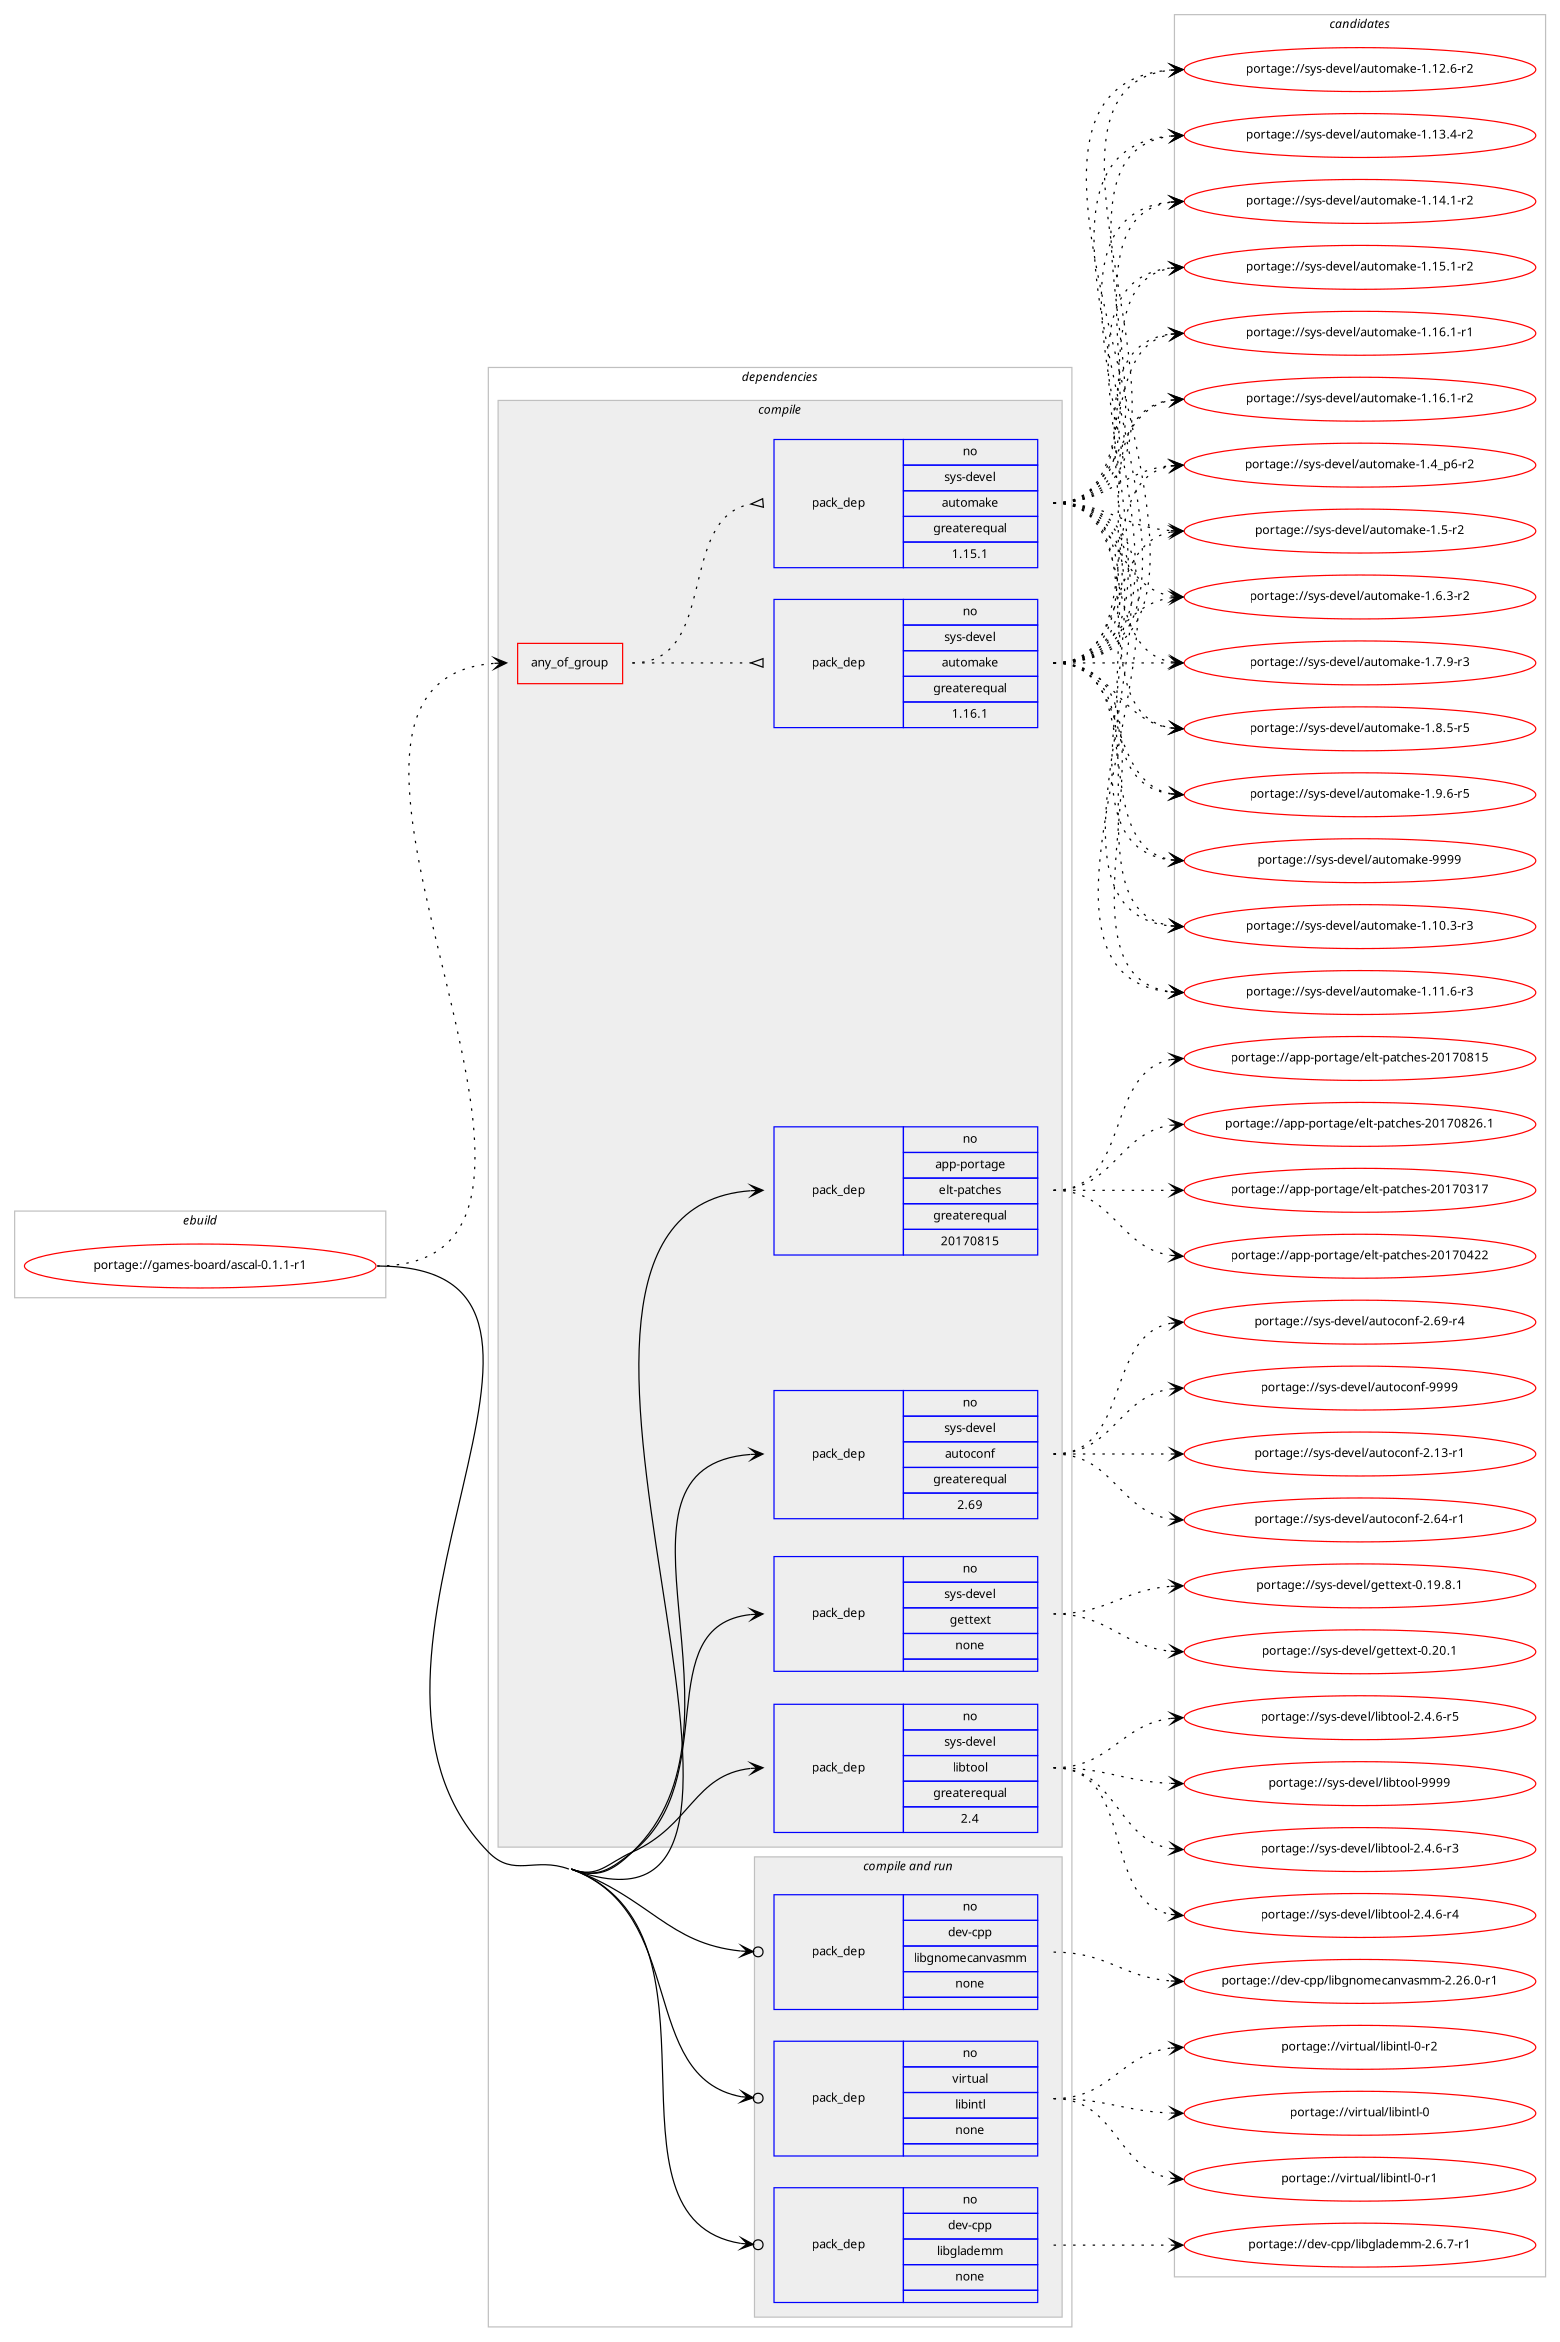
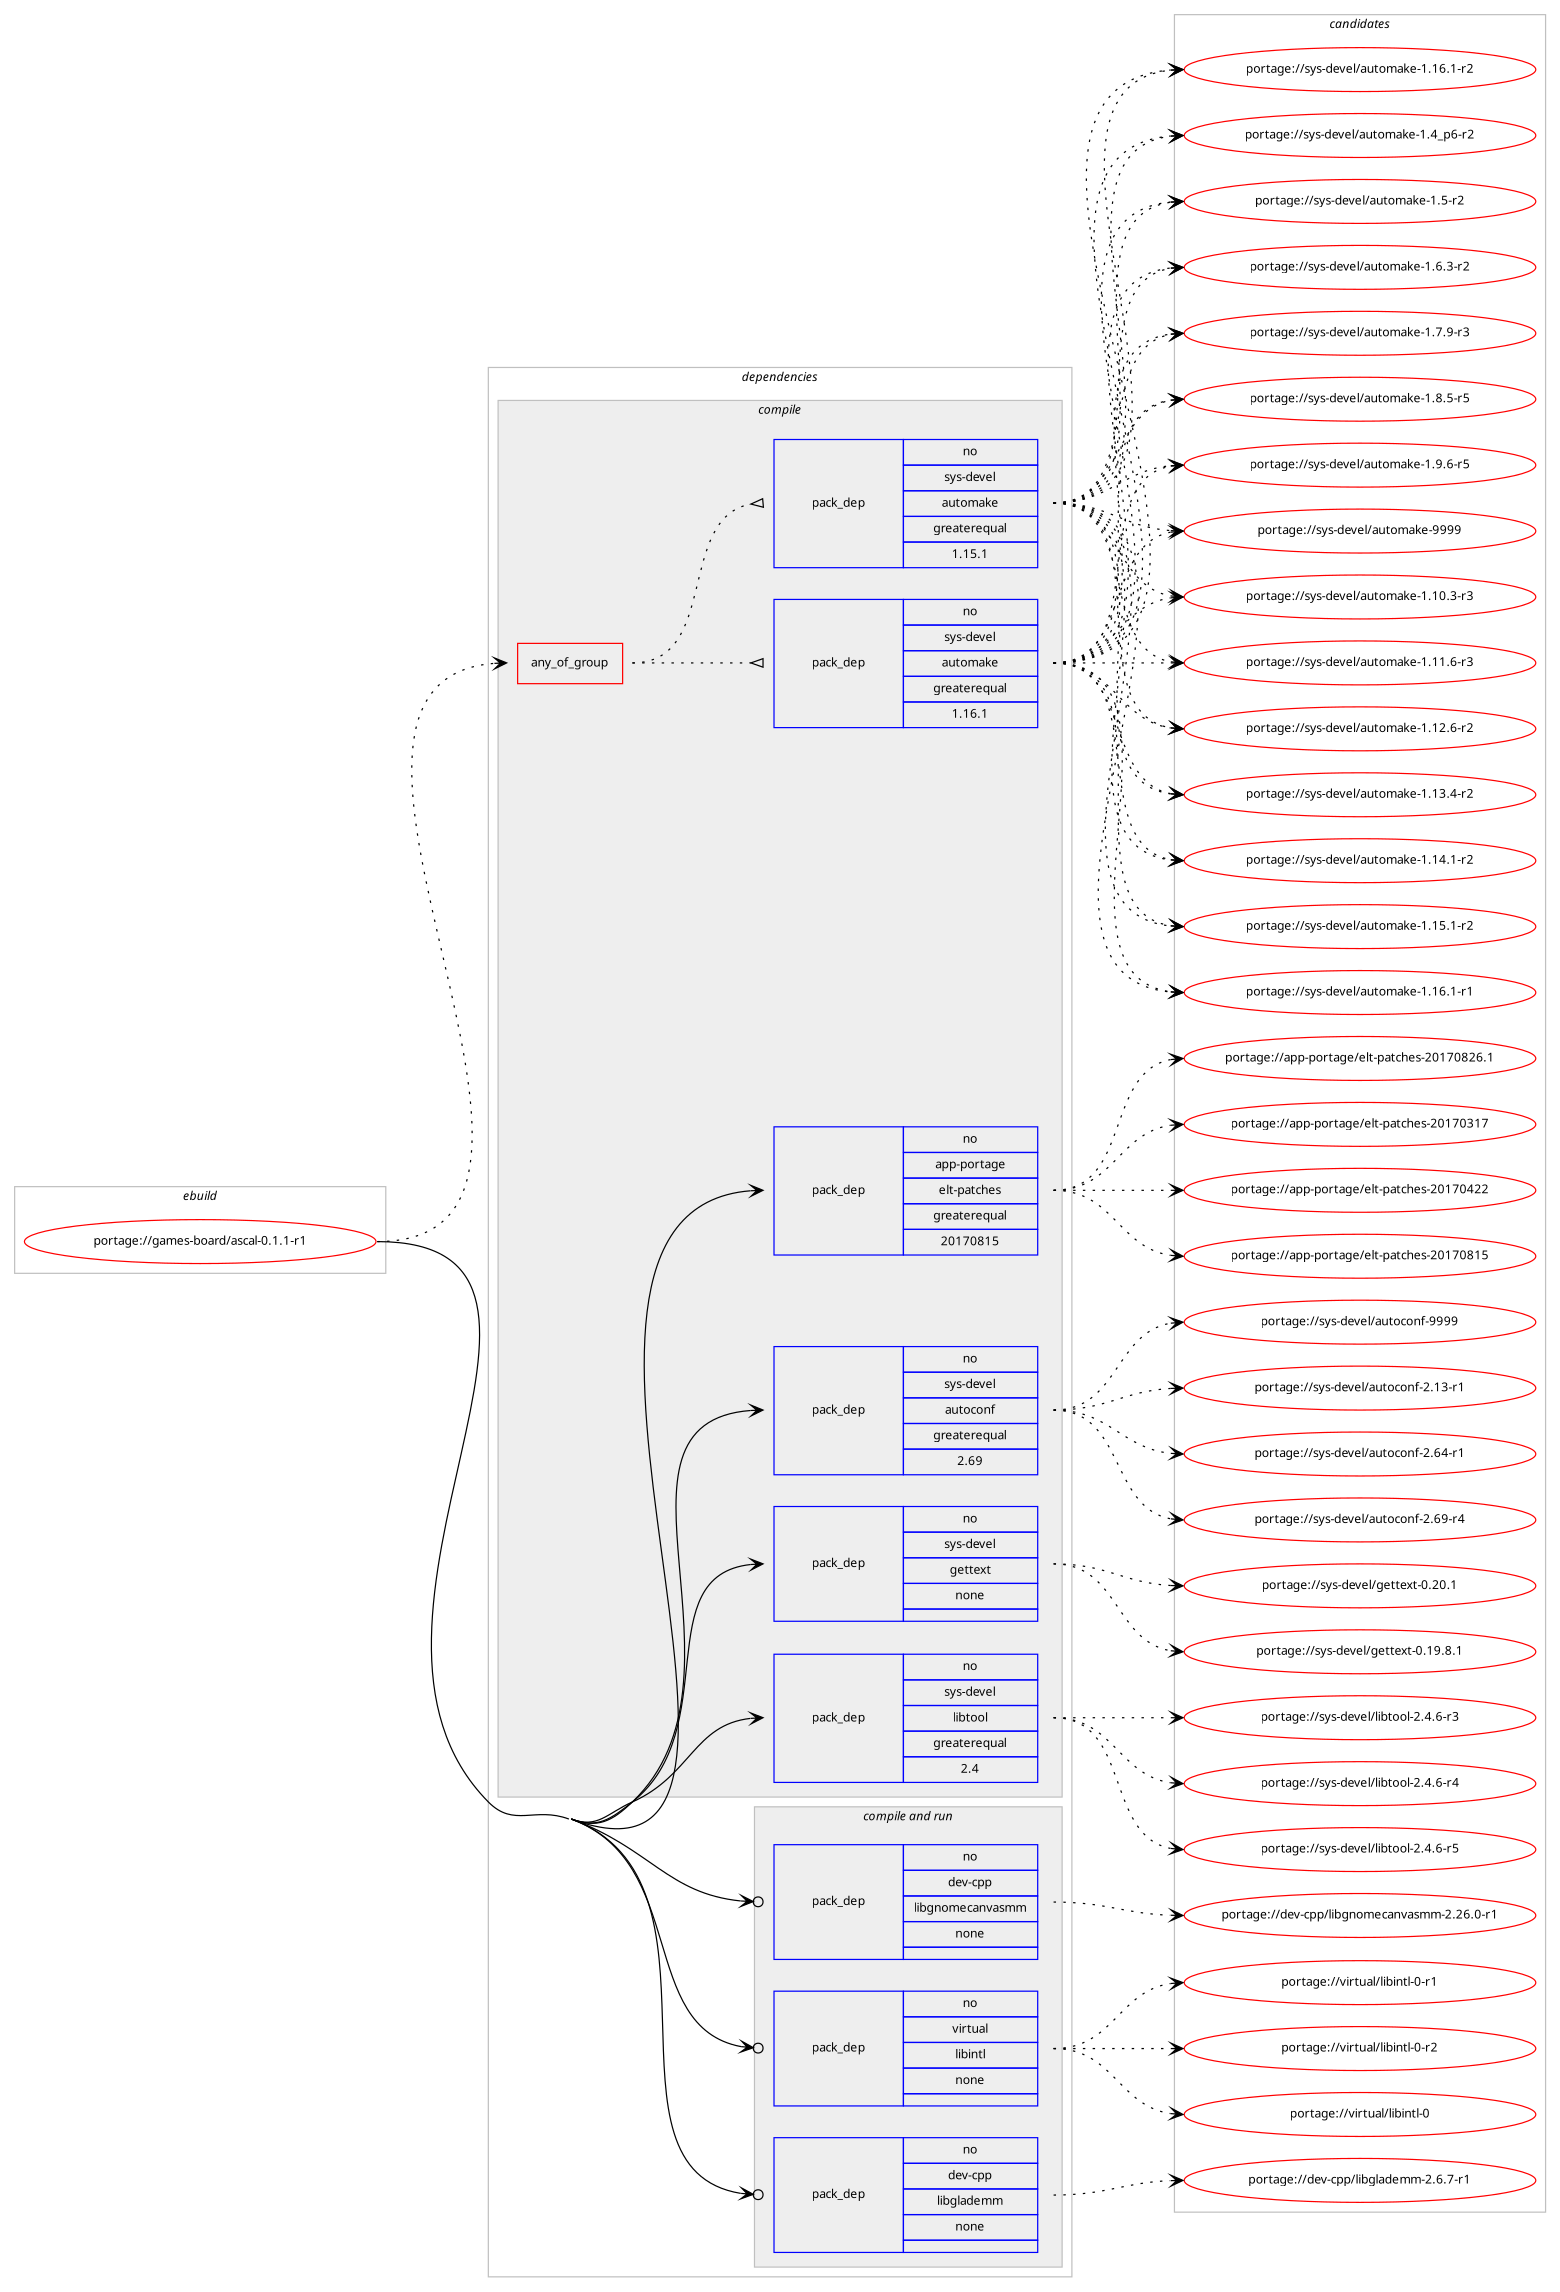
(1360, 1784) -> none
